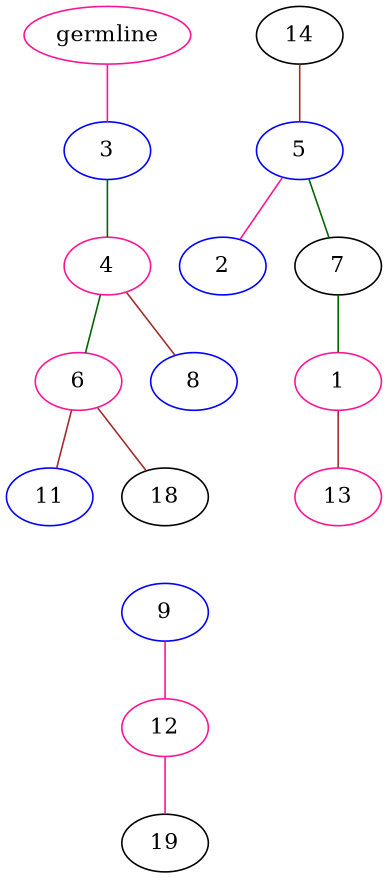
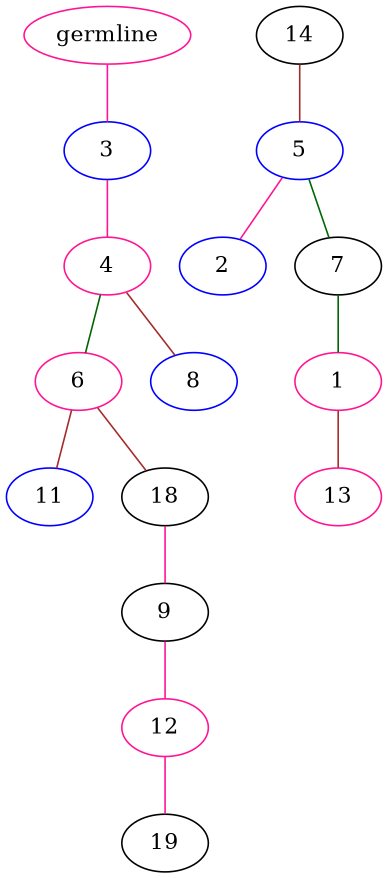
(107, 209) -> (107, 209)
none -> (165, 555)
(165, 612) -> (165, 612)
